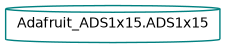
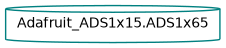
(113, 24) -> (113, 24)
